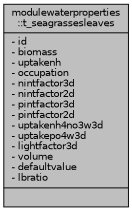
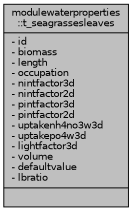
(36, 63) -> (29, 63)
